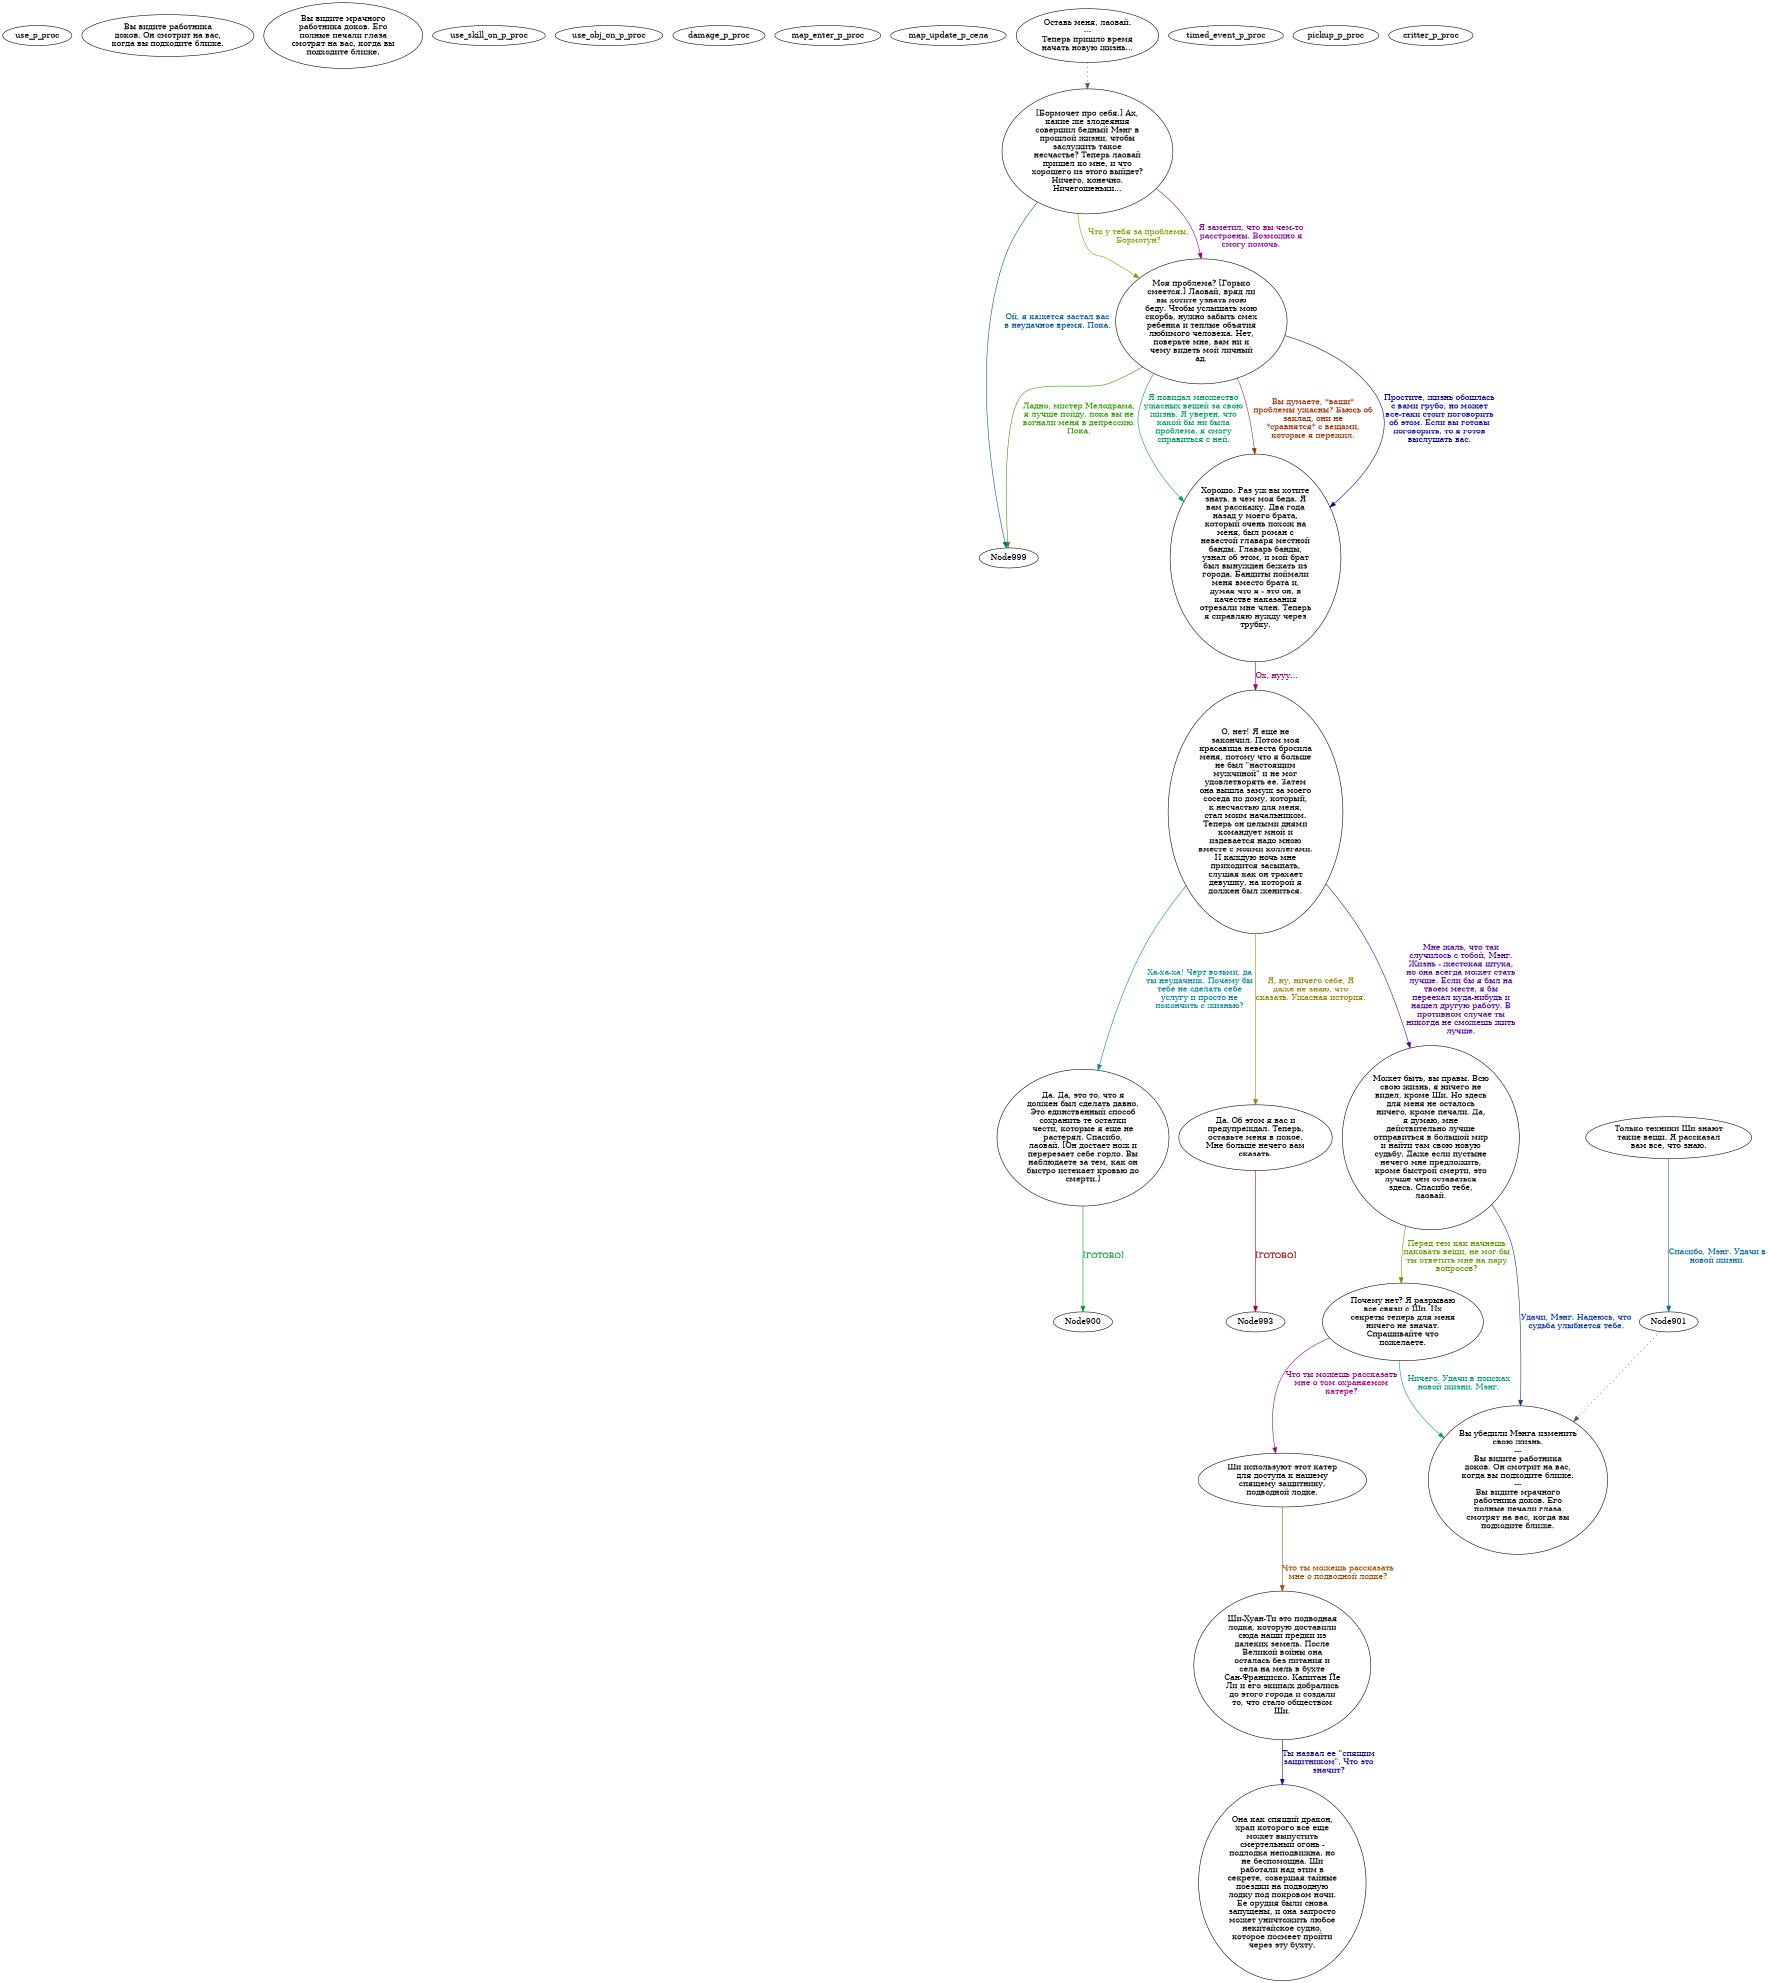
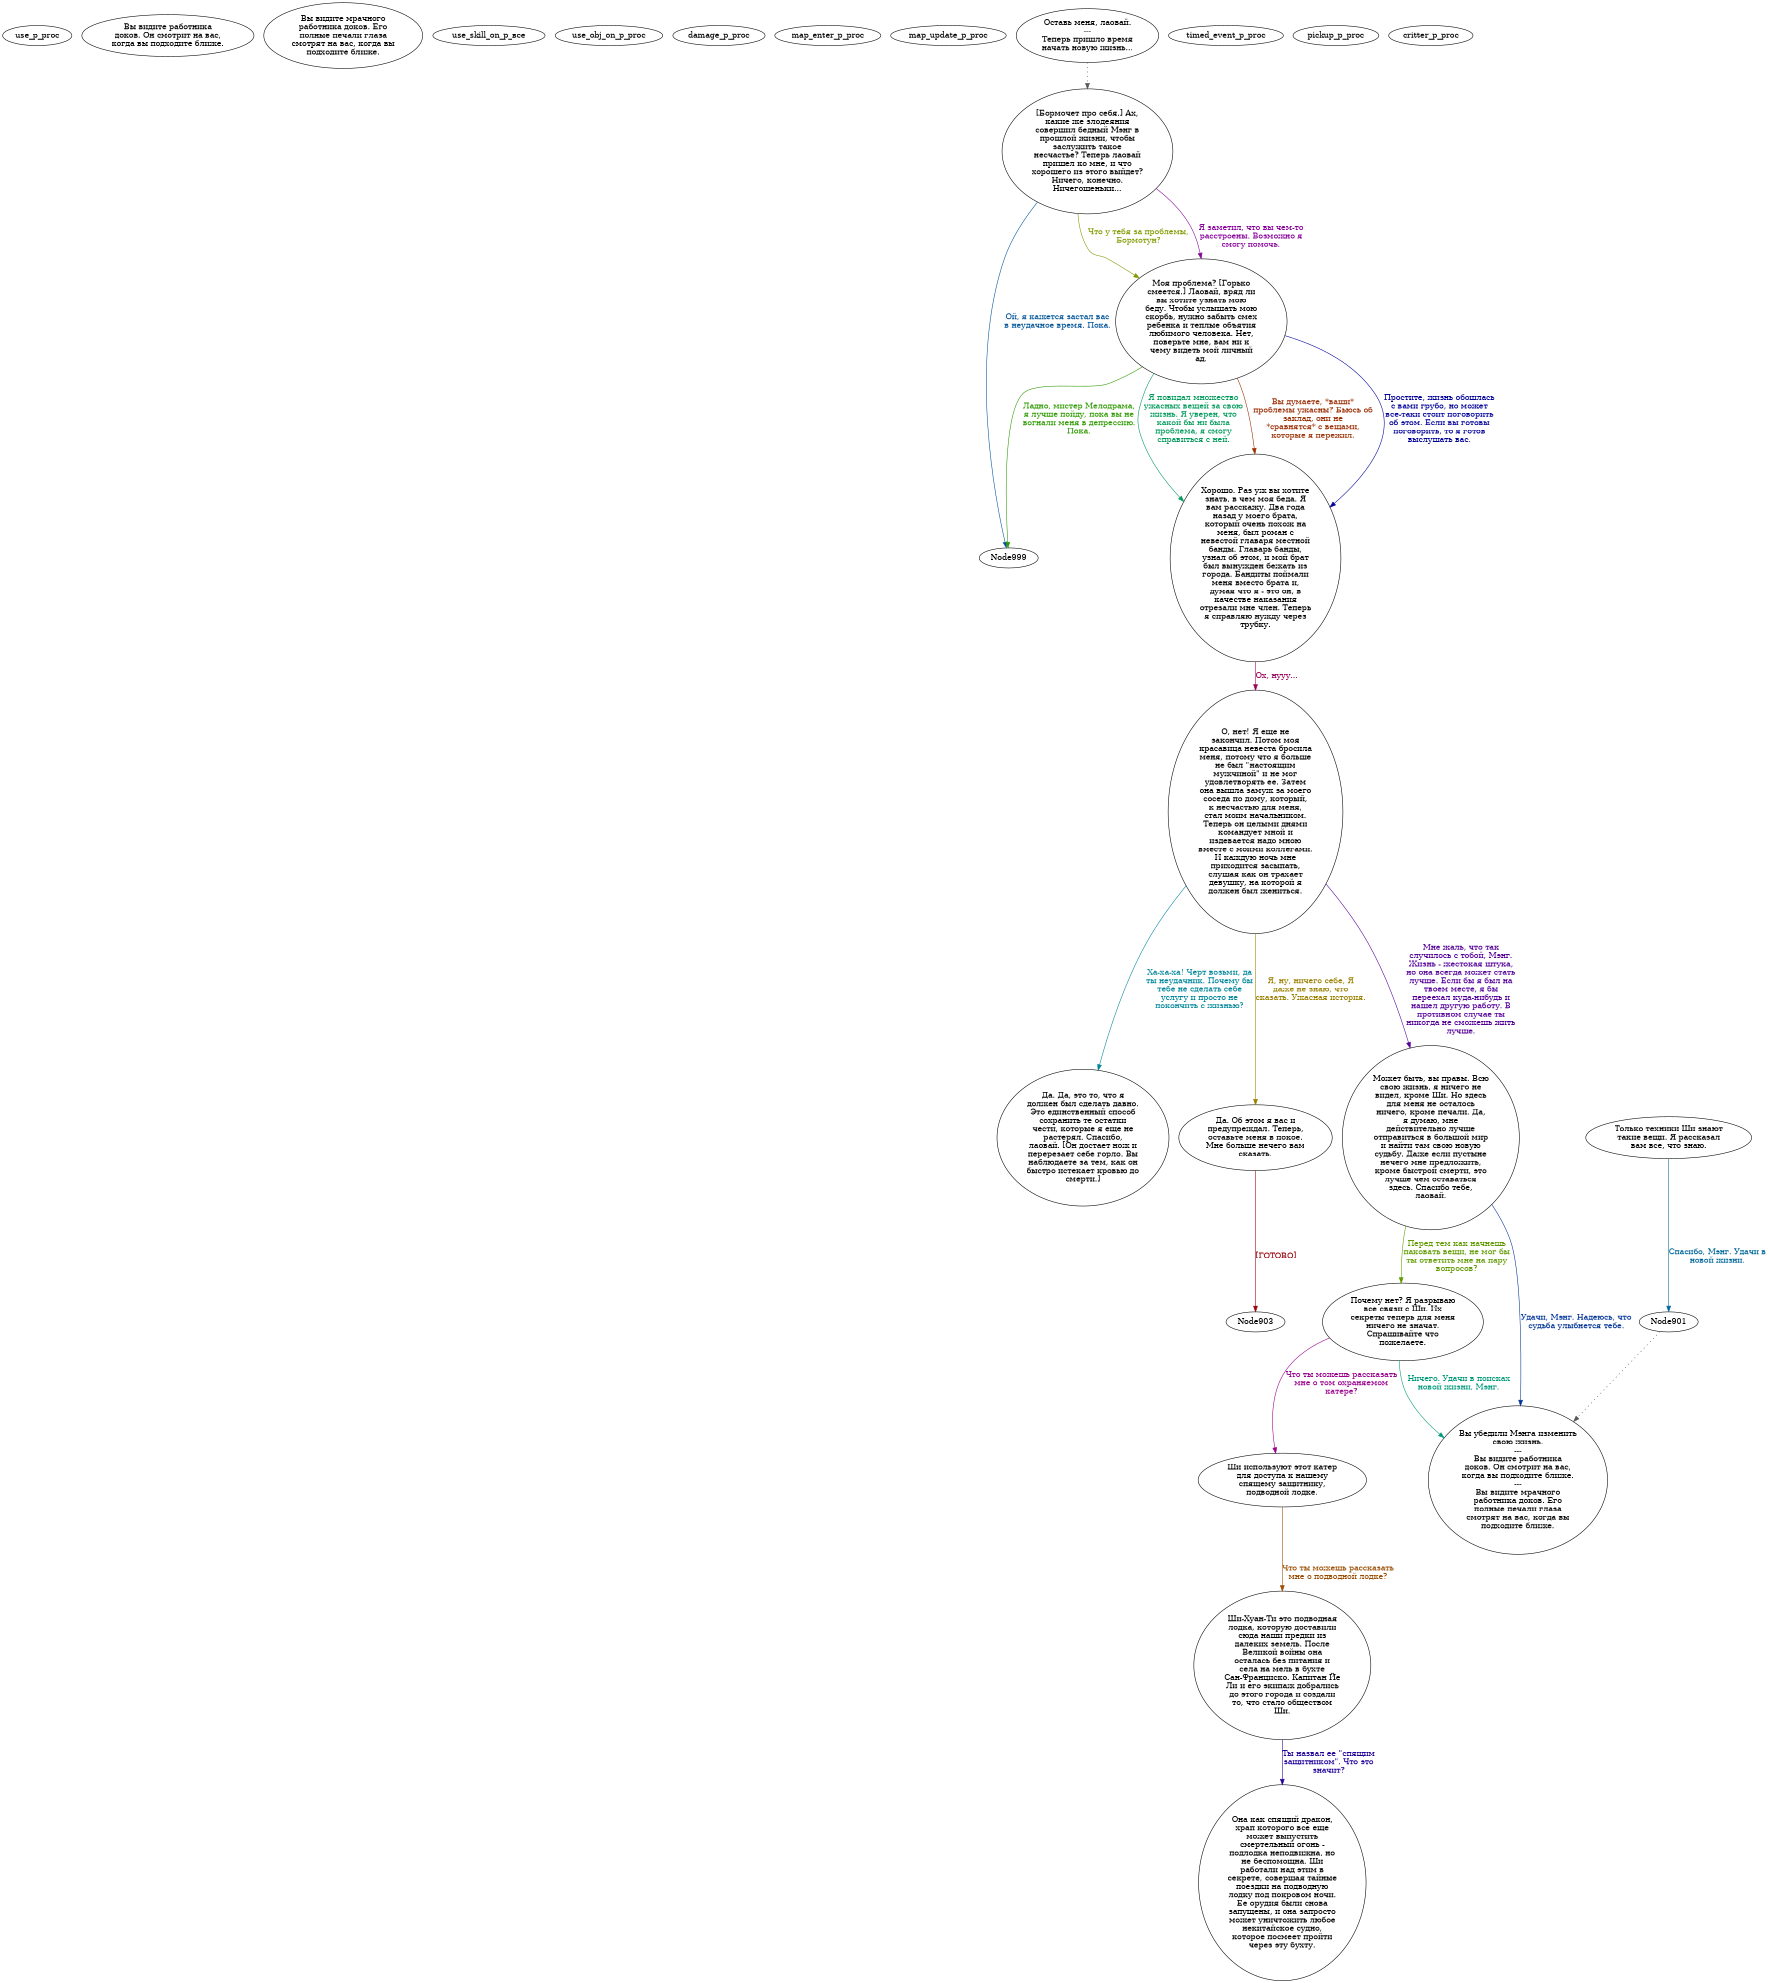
(489, 36) -> (489, 36)
(948, 36) -> (948, 36)
(1083, 1322) -> none
(1256, 1322) -> (1256, 1322)
